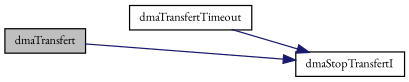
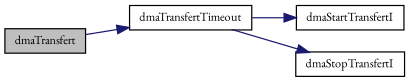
none -> (350, 18)
(184, 52) -> (102, 32)
